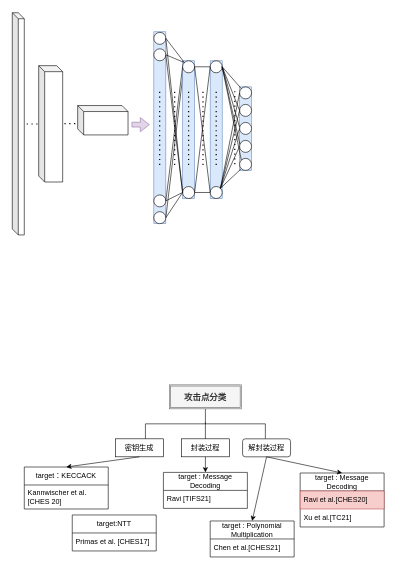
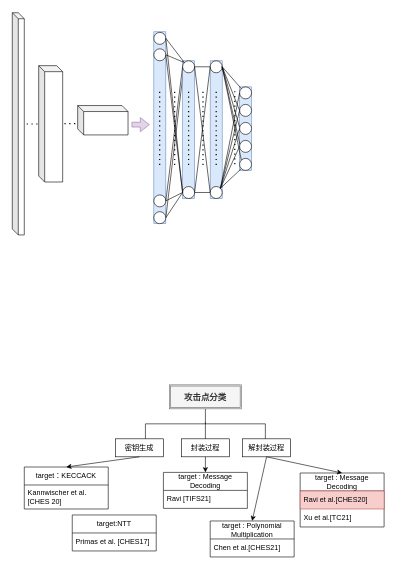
(267, 448) -> (267, 448)
